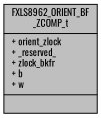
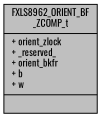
(34, 64) -> (35, 64)
